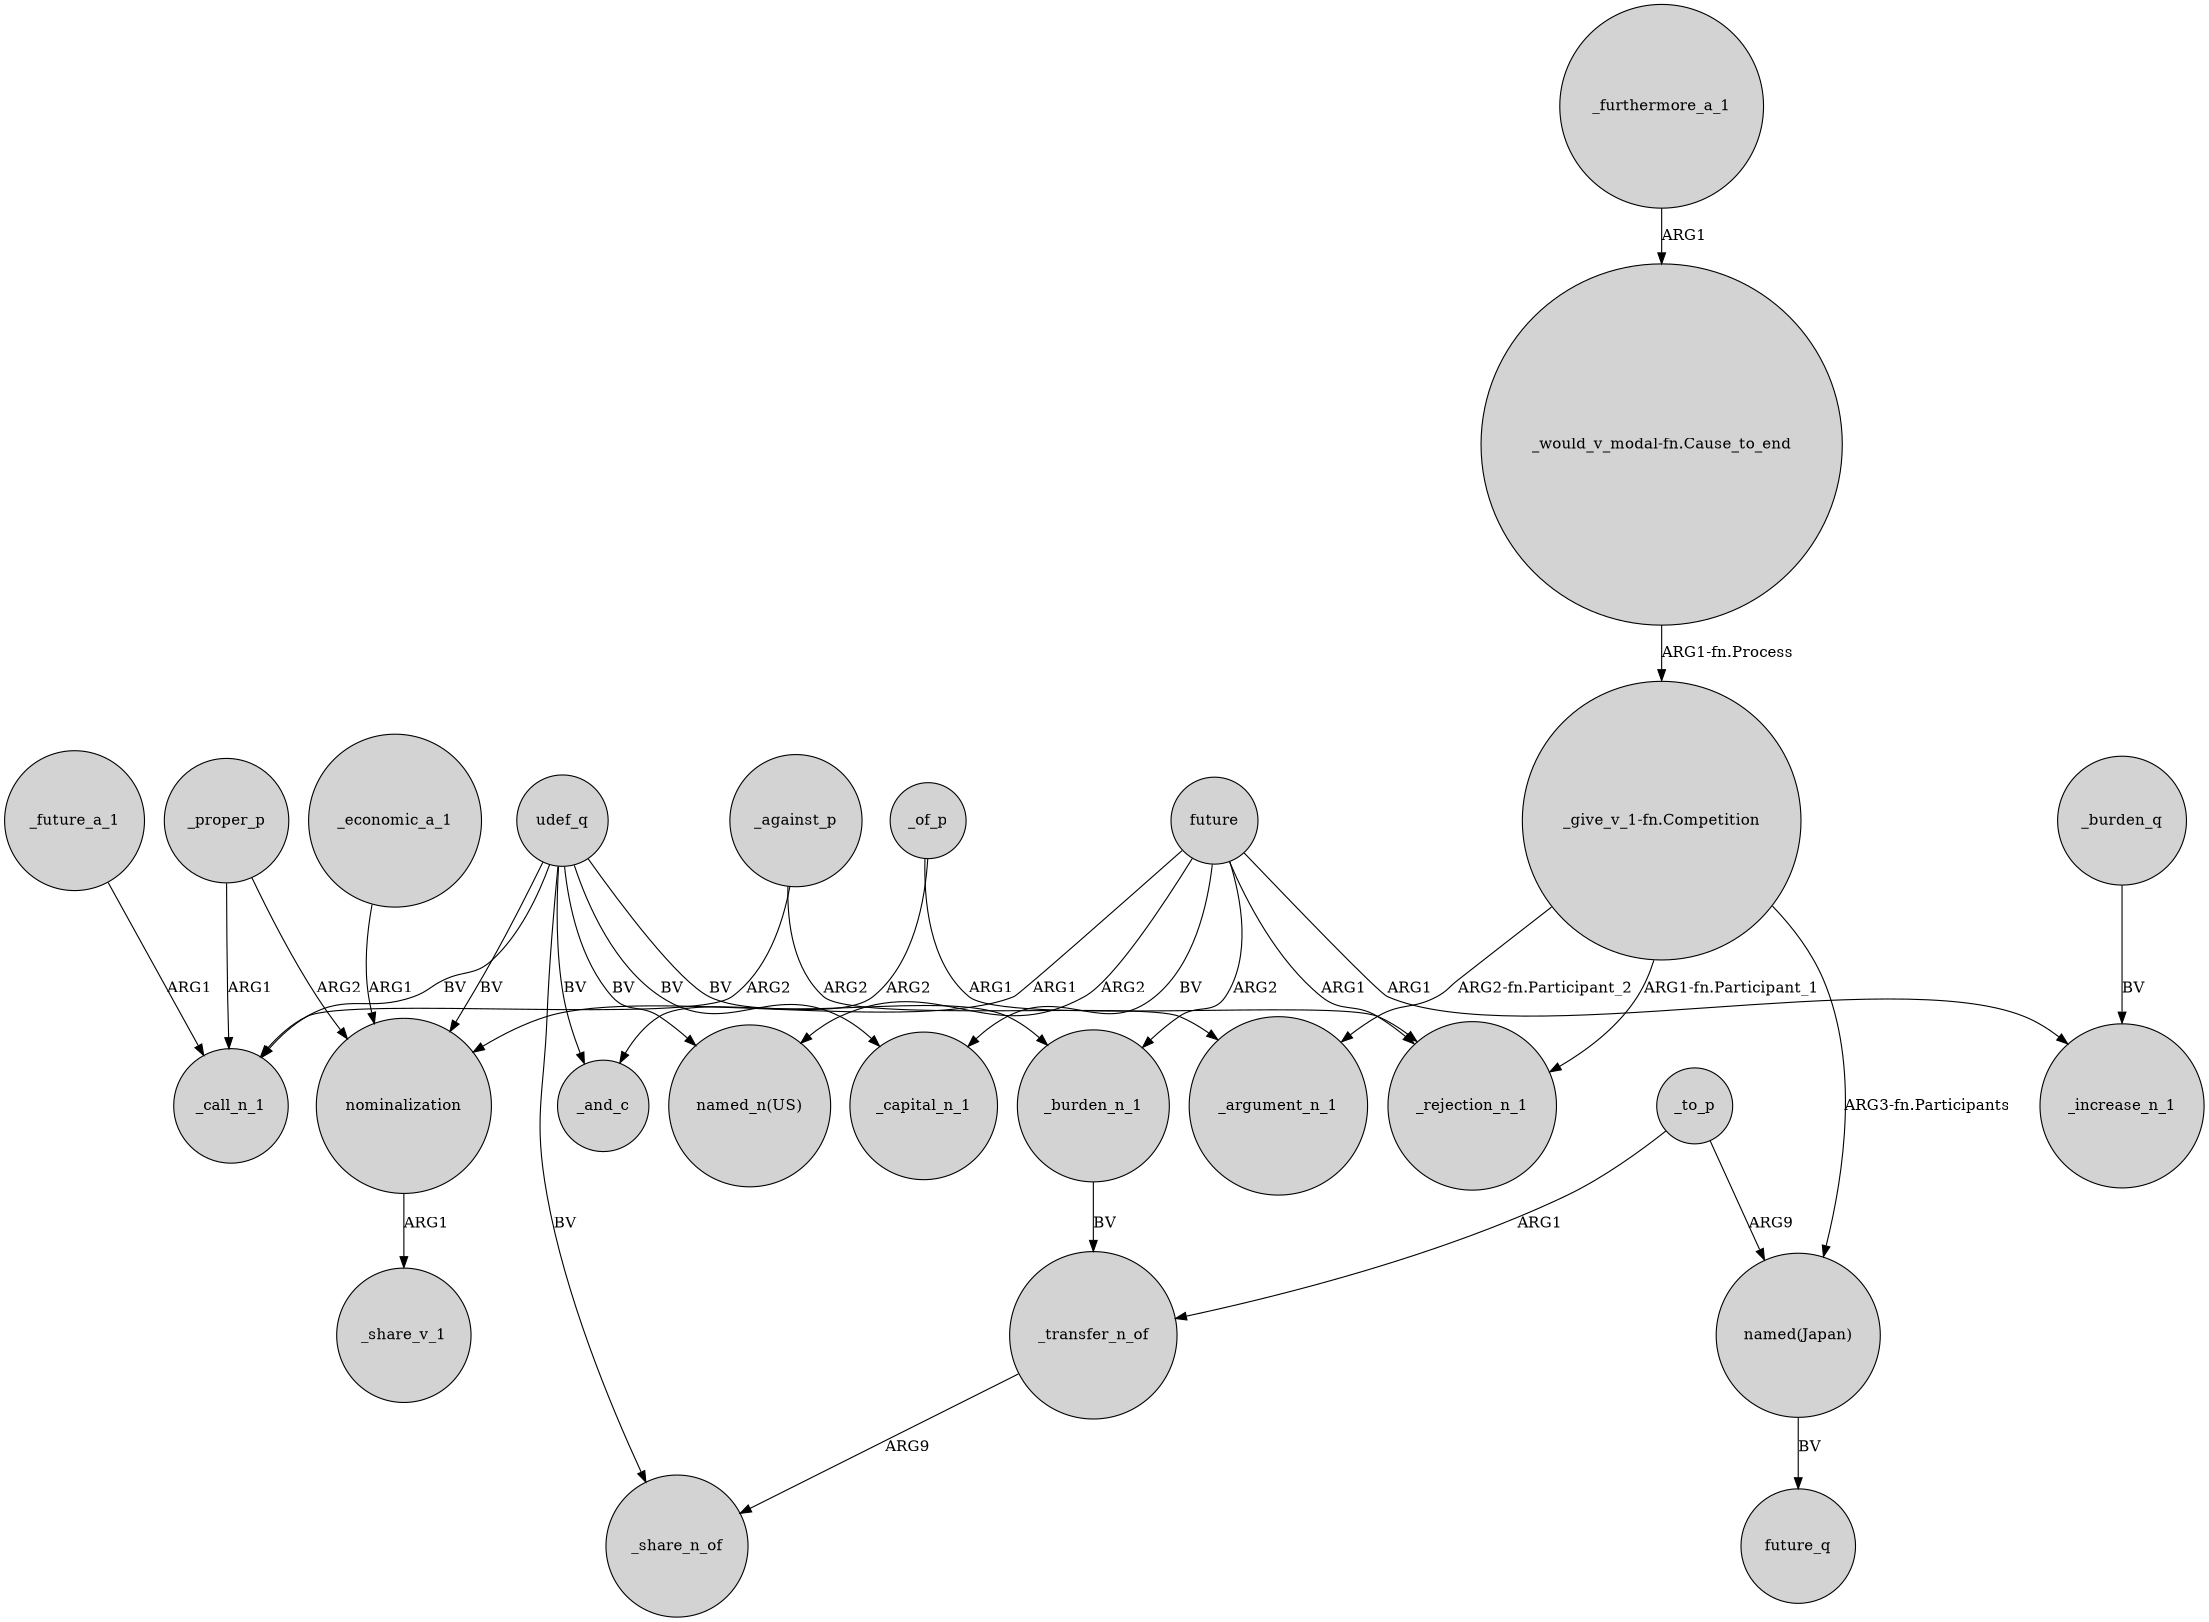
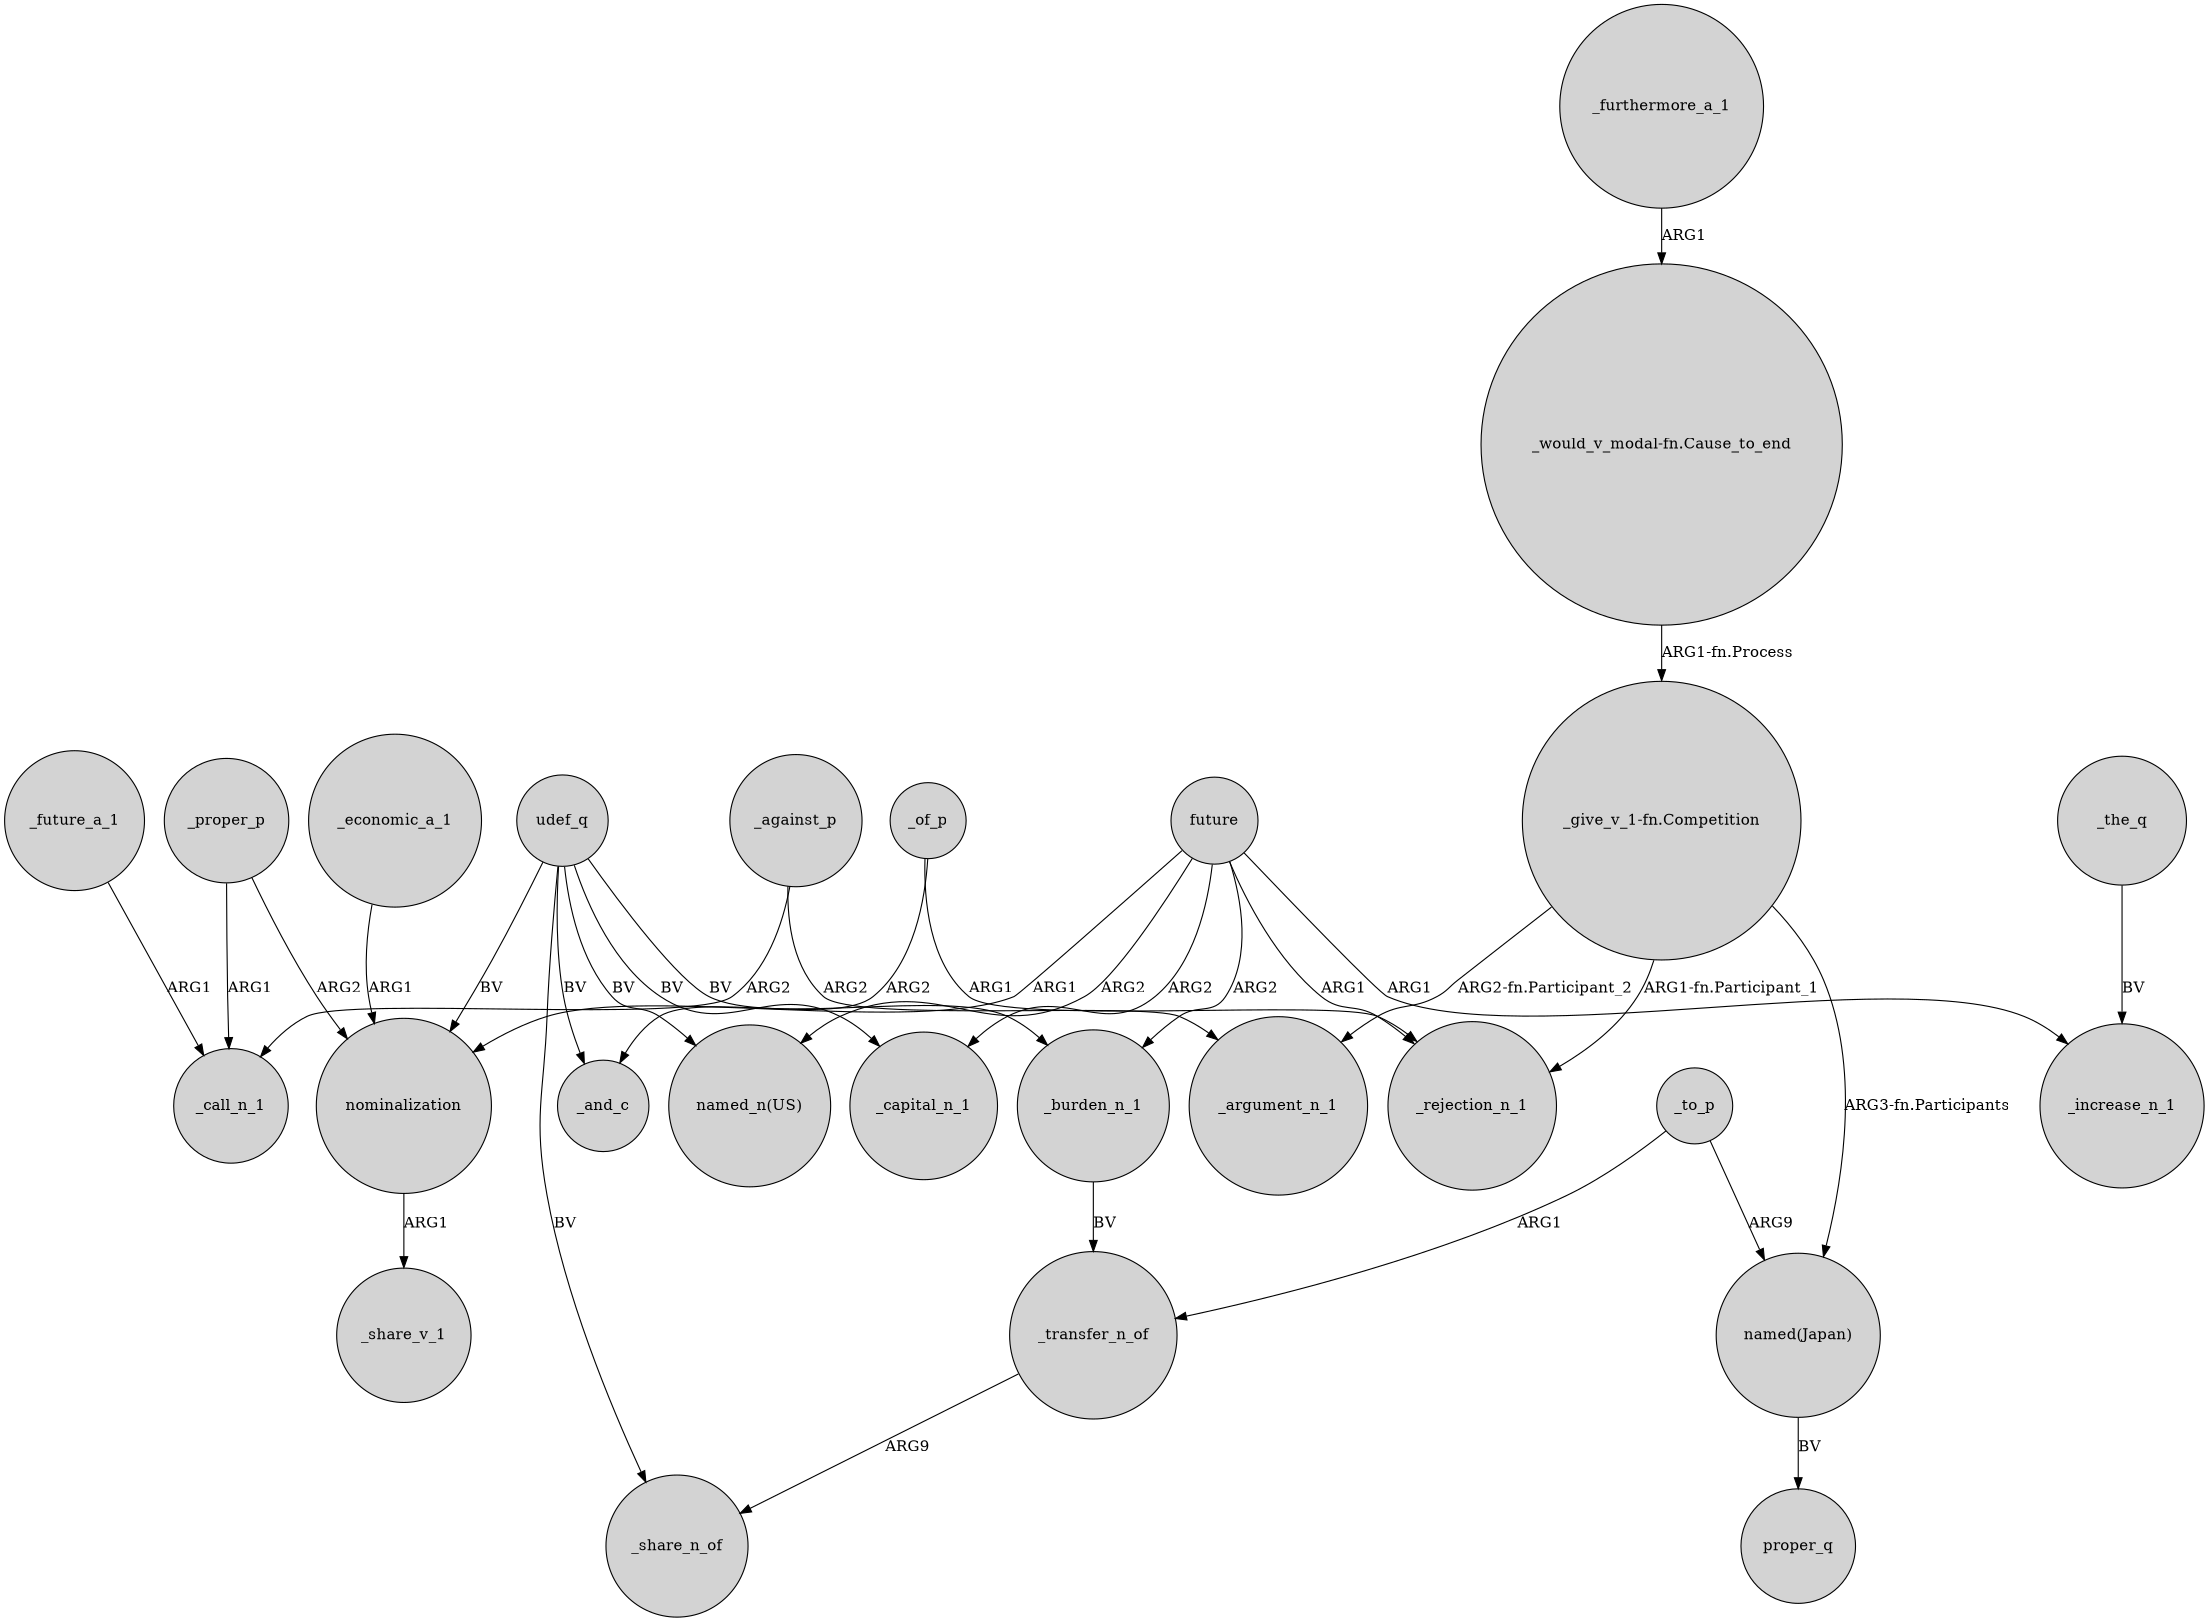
(2122, 821) -> (2122, 821)
(431, 987) -> none
(1191, 988) -> (1191, 988)
(1798, 1546) -> (1798, 1546)
